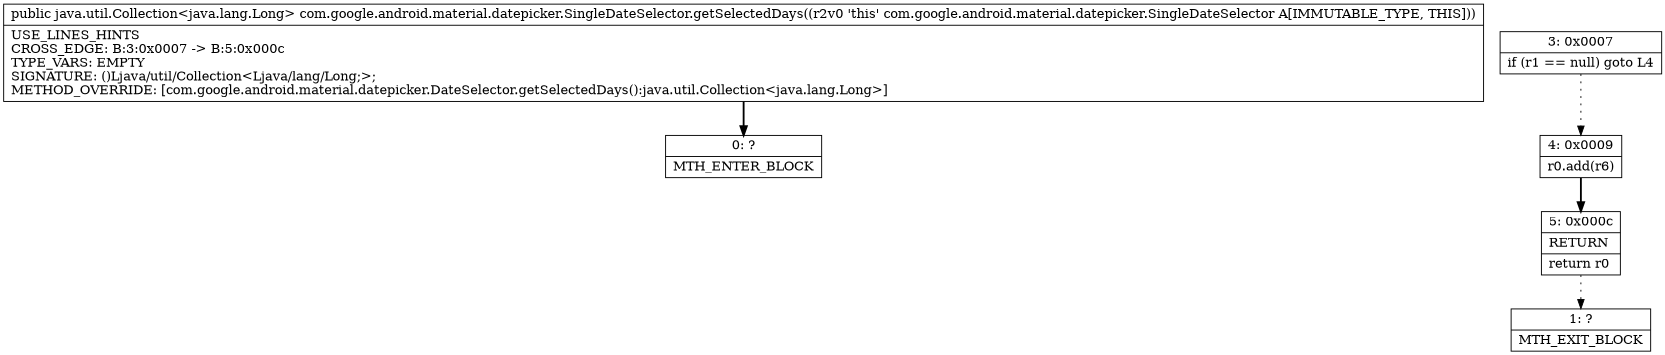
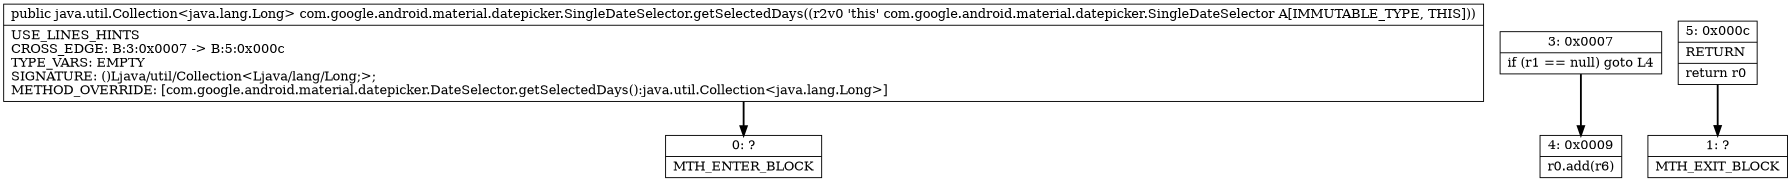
(1581, 100) -> (1581, 100)
(1581, 190) -> none
(1581, 287) -> (1718, 105)
